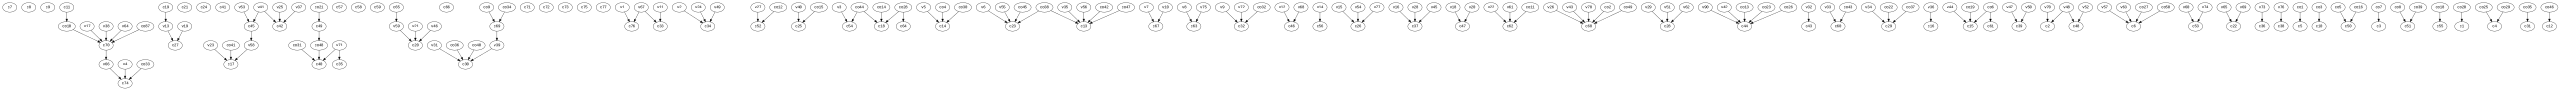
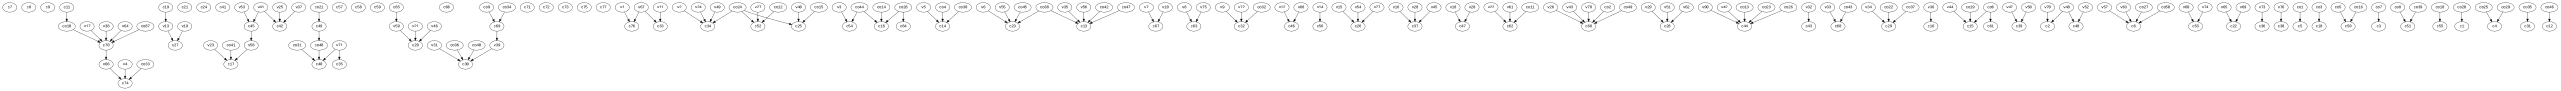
none -> (738, 7)
